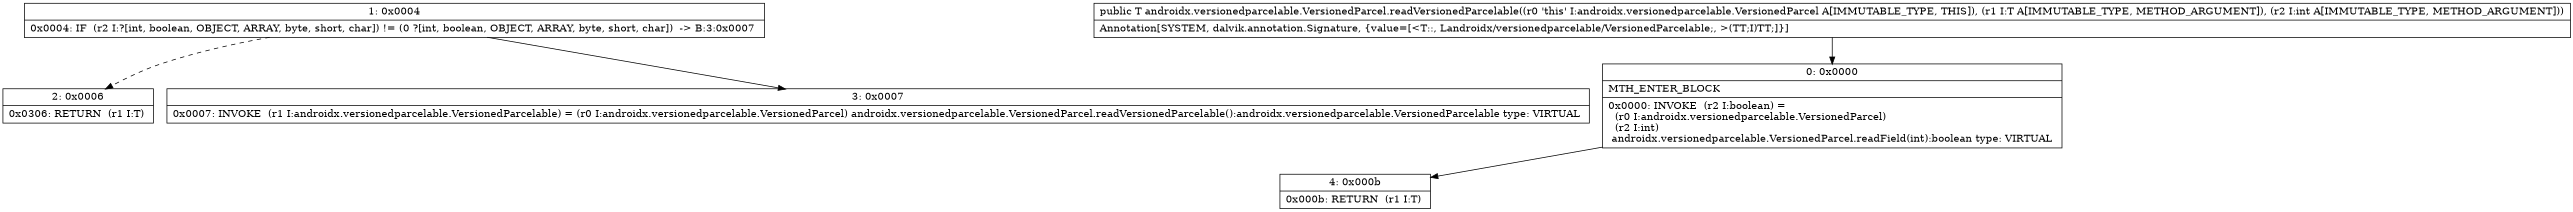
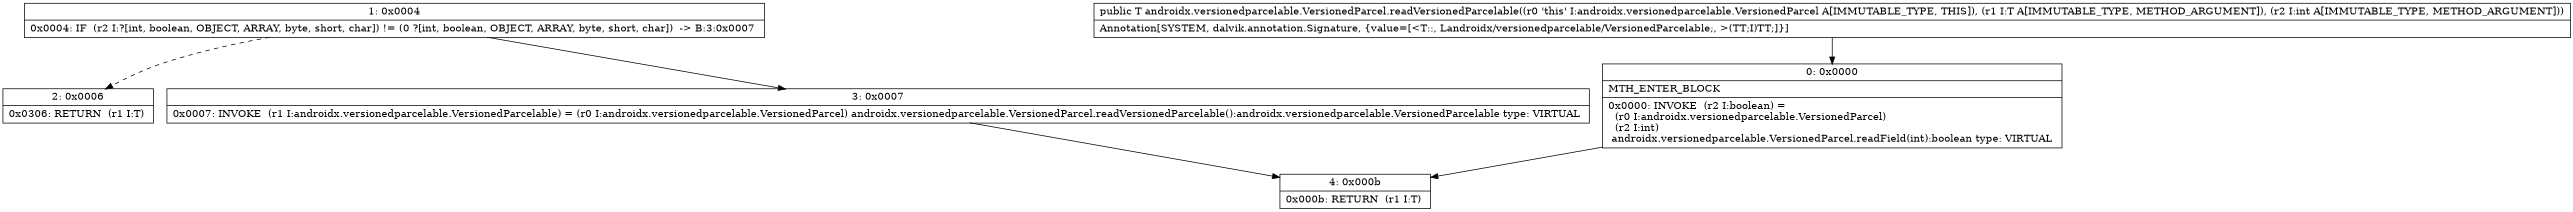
none -> (1121, 149)
